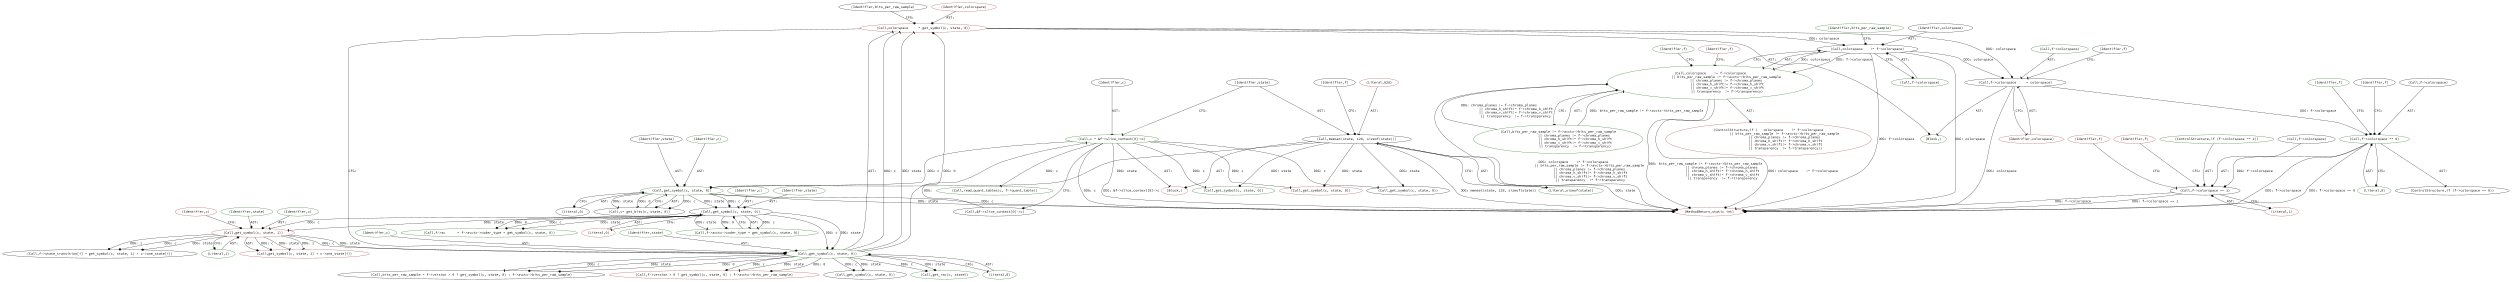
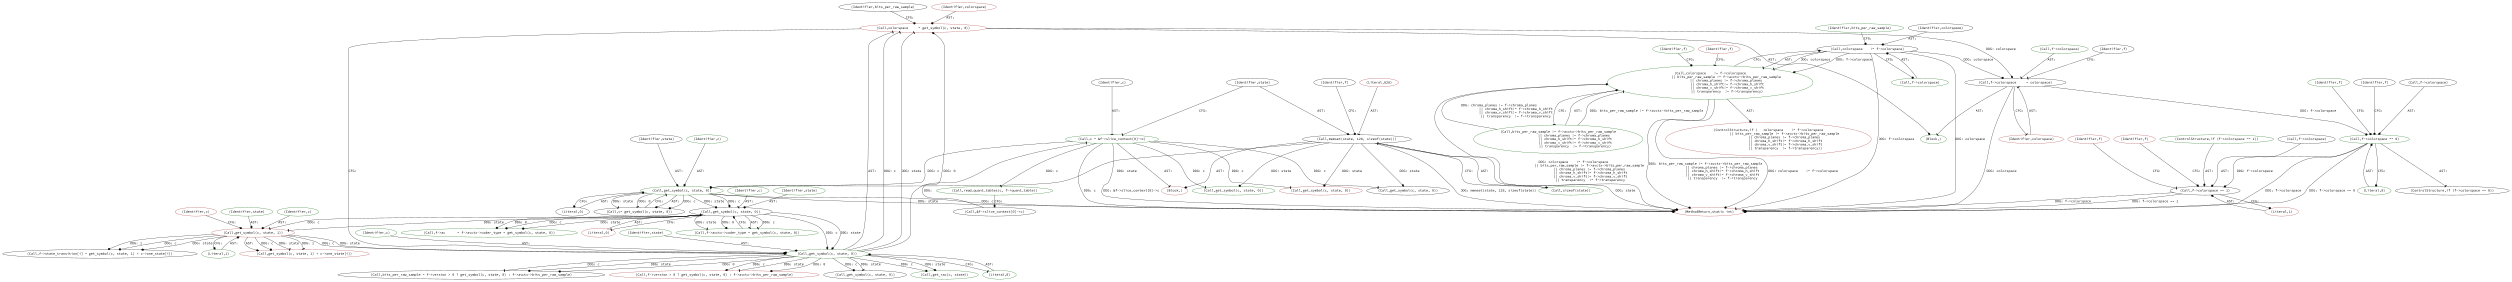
(1479, 31) -> none
(1067, 177) -> (995, 200)
(1571, 191) -> (1571, 191)
(639, 212) -> (639, 212)
